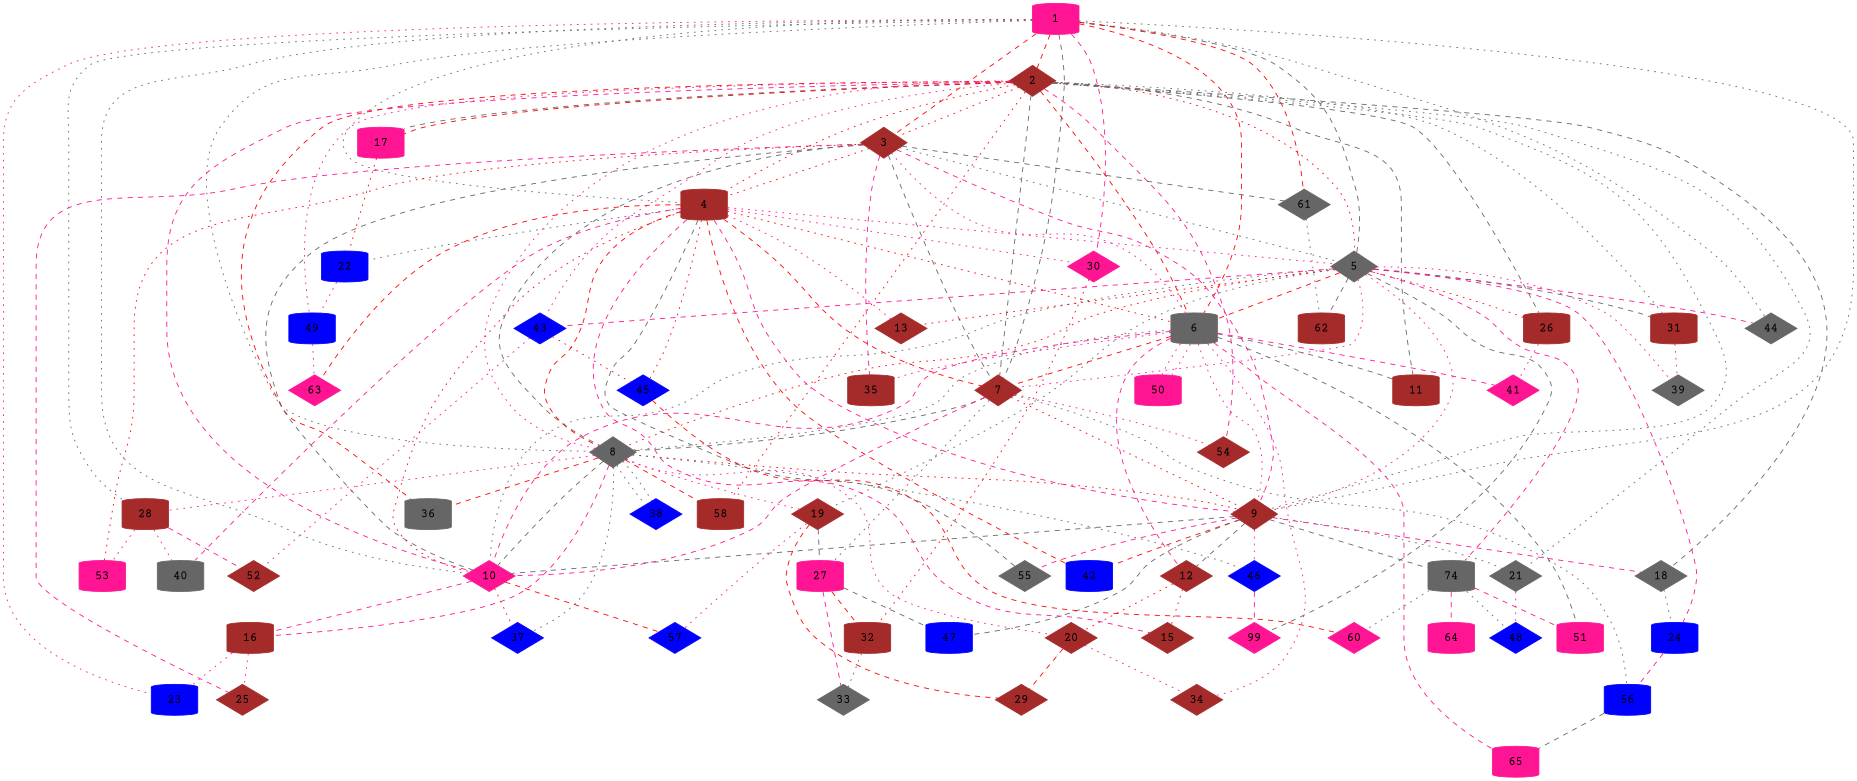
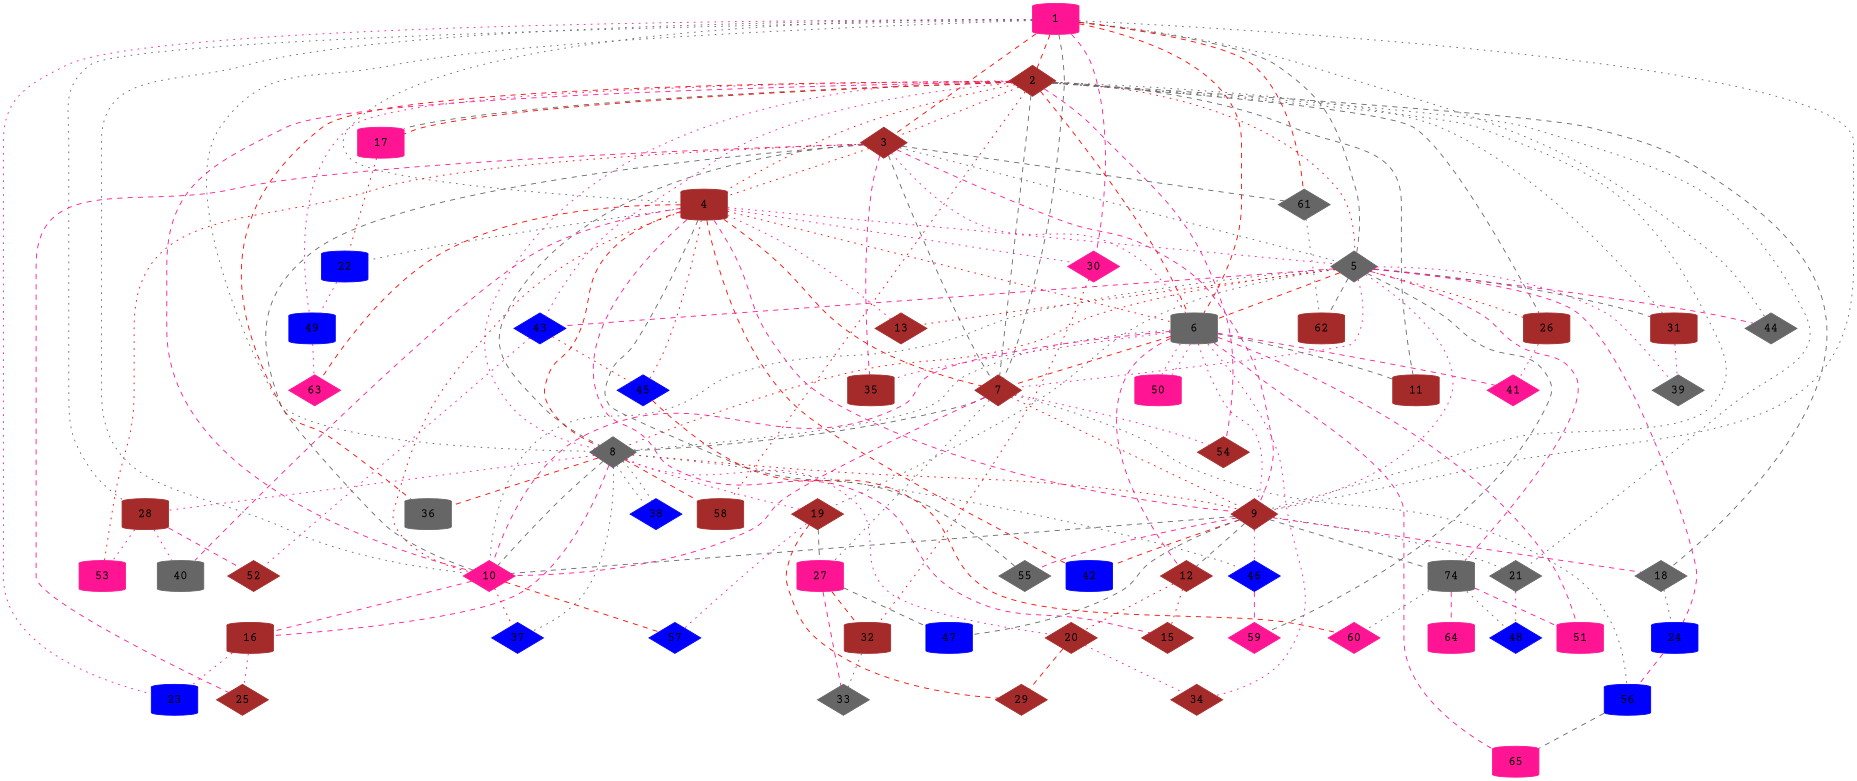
(1428, 444) -> (1428, 444)
(1254, 638) -> (1254, 638)
